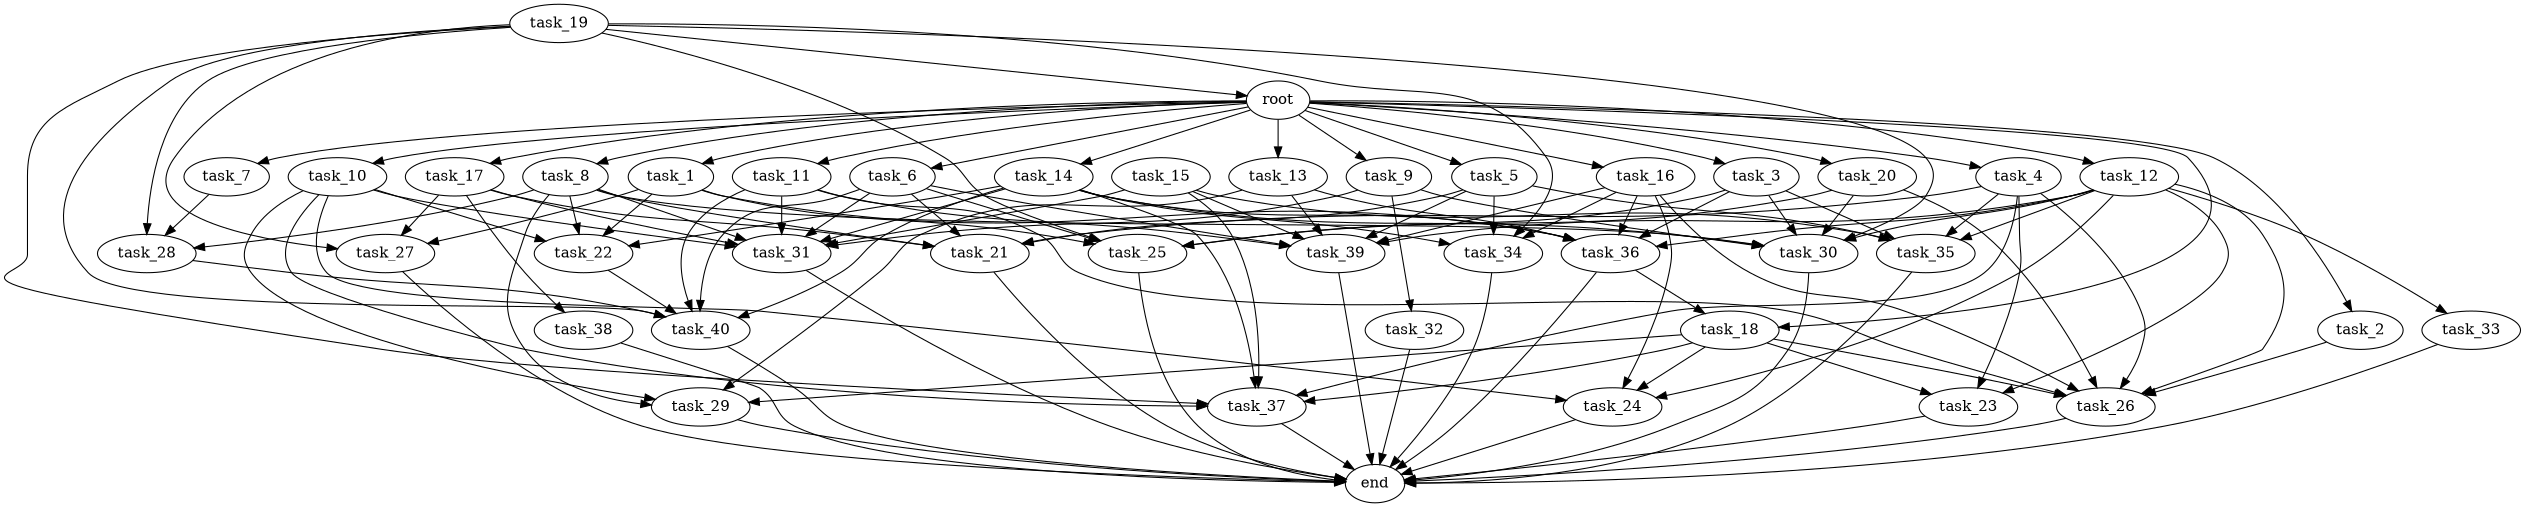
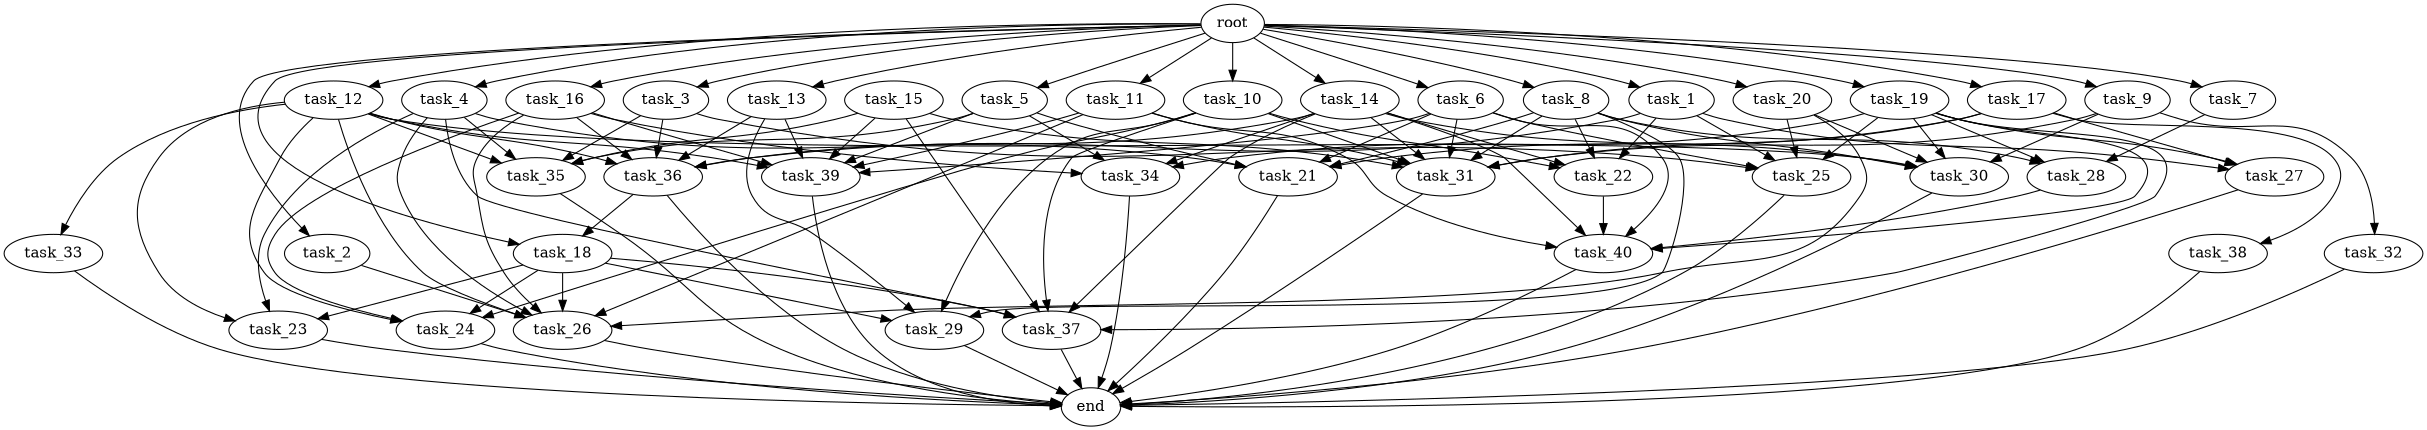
(921, 62) -> (1605, 47)
(1779, 211) -> none
